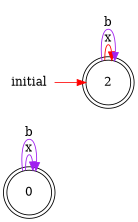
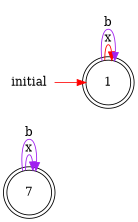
(108, 83) -> (108, 83)
(29, 193) -> (29, 193)
